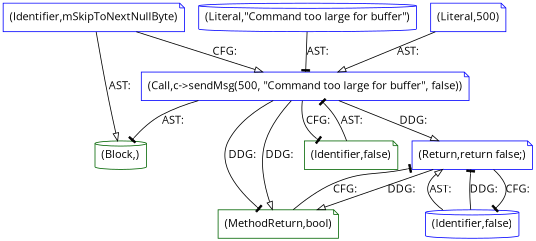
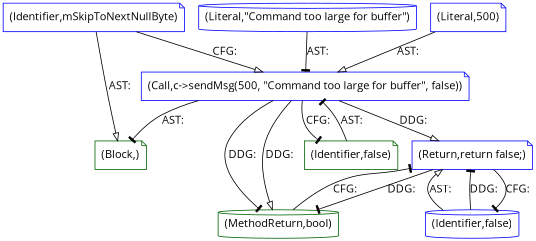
(121, 155) -> (121, 155)
(379, 188) -> (377, 189)
(278, 224) -> (278, 224)
